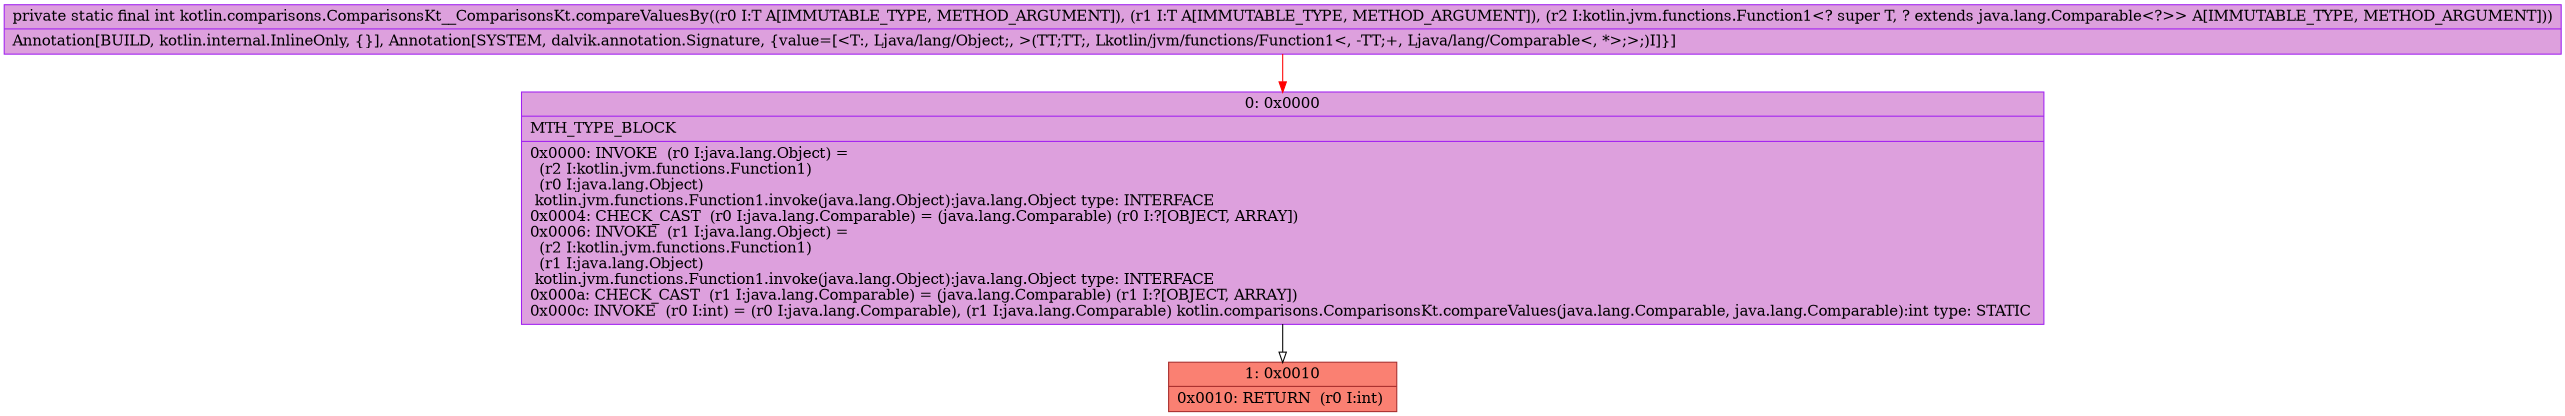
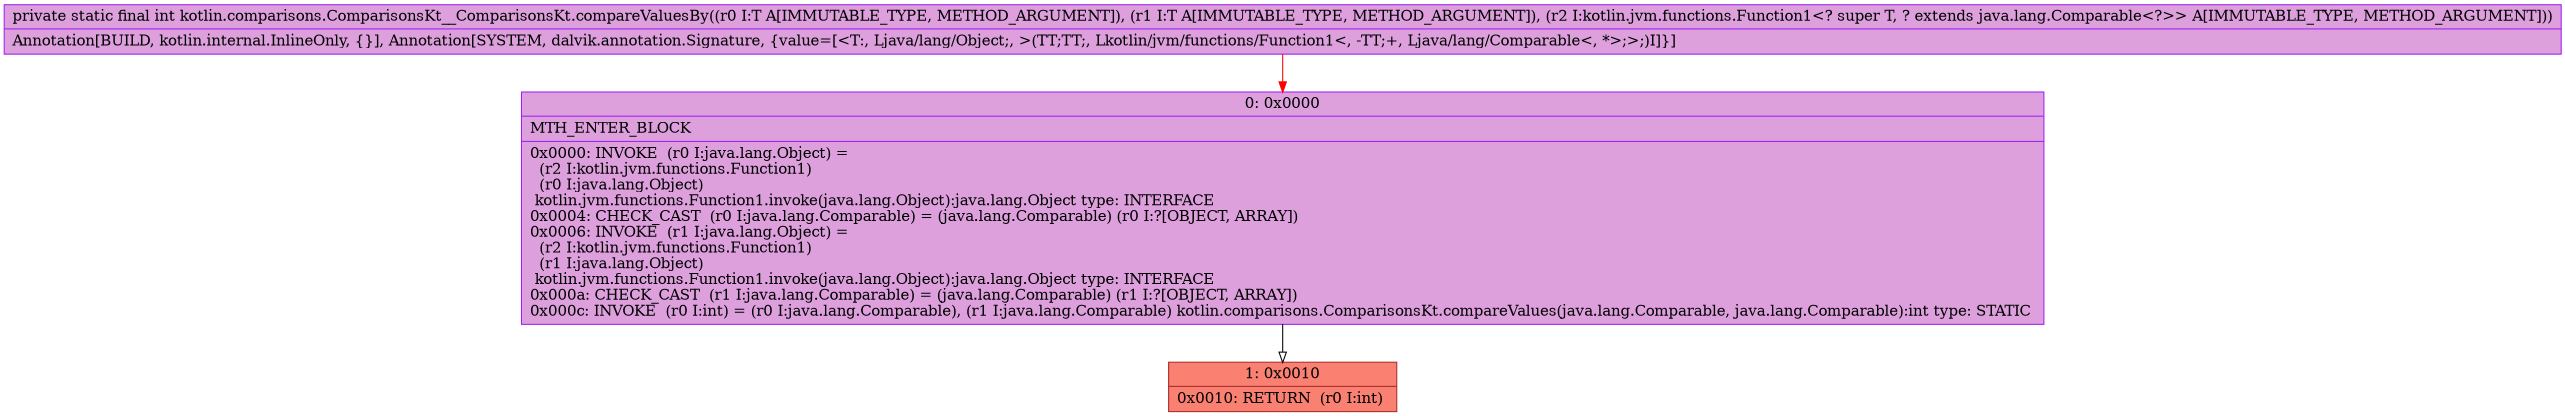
(603, 128) -> (611, 128)
